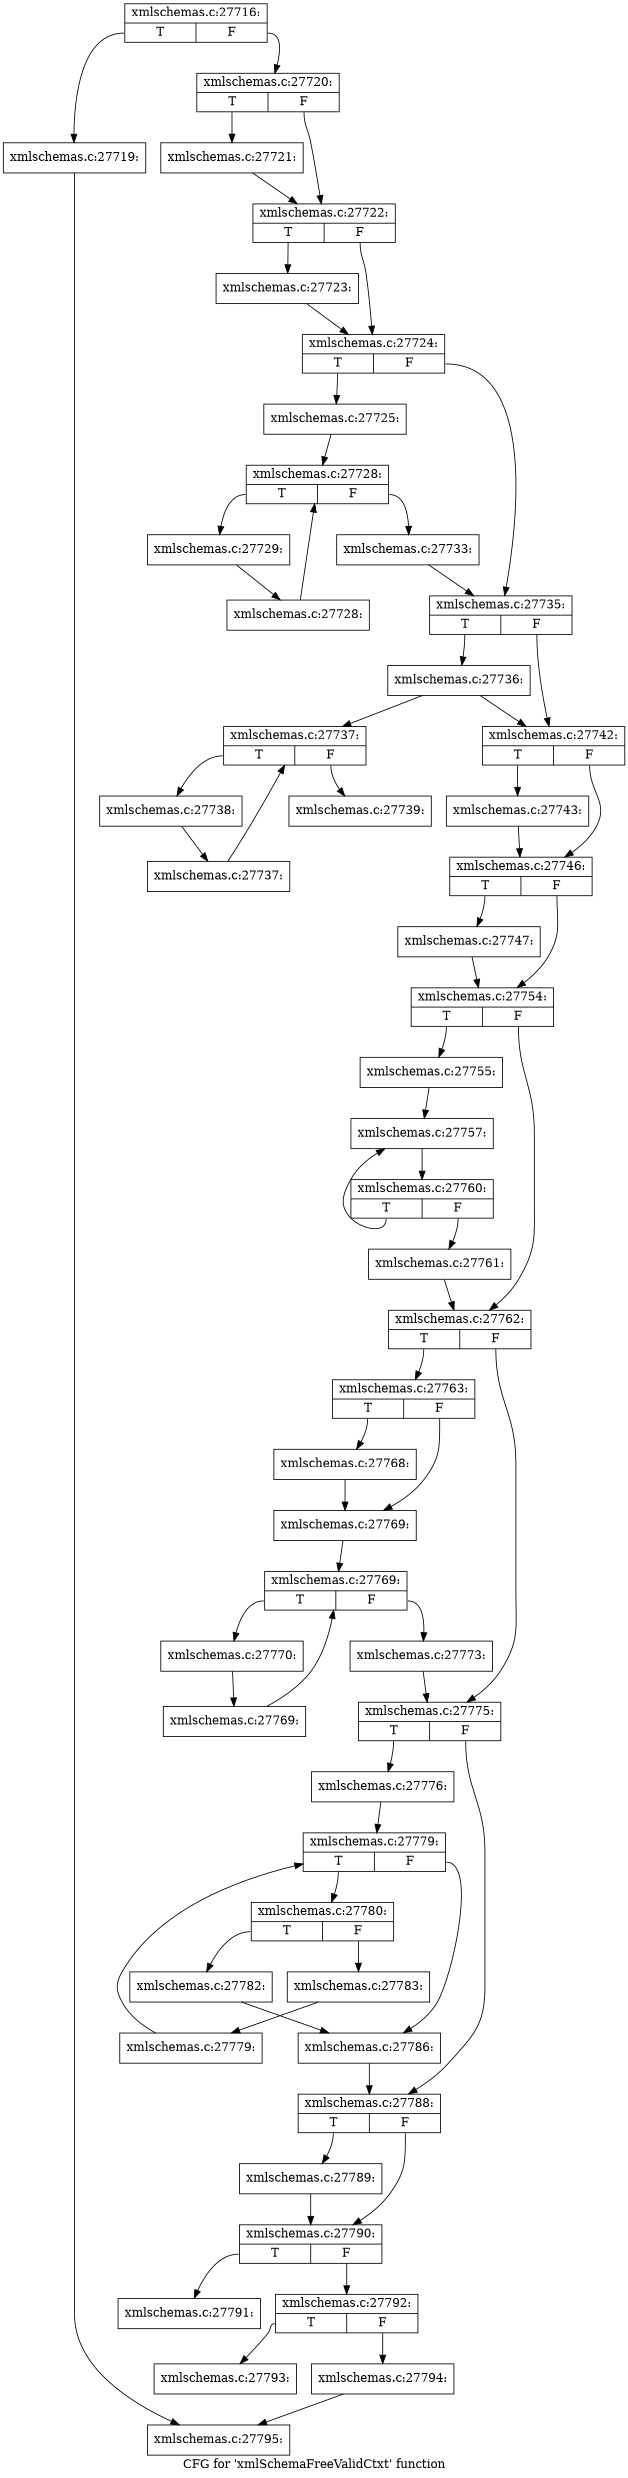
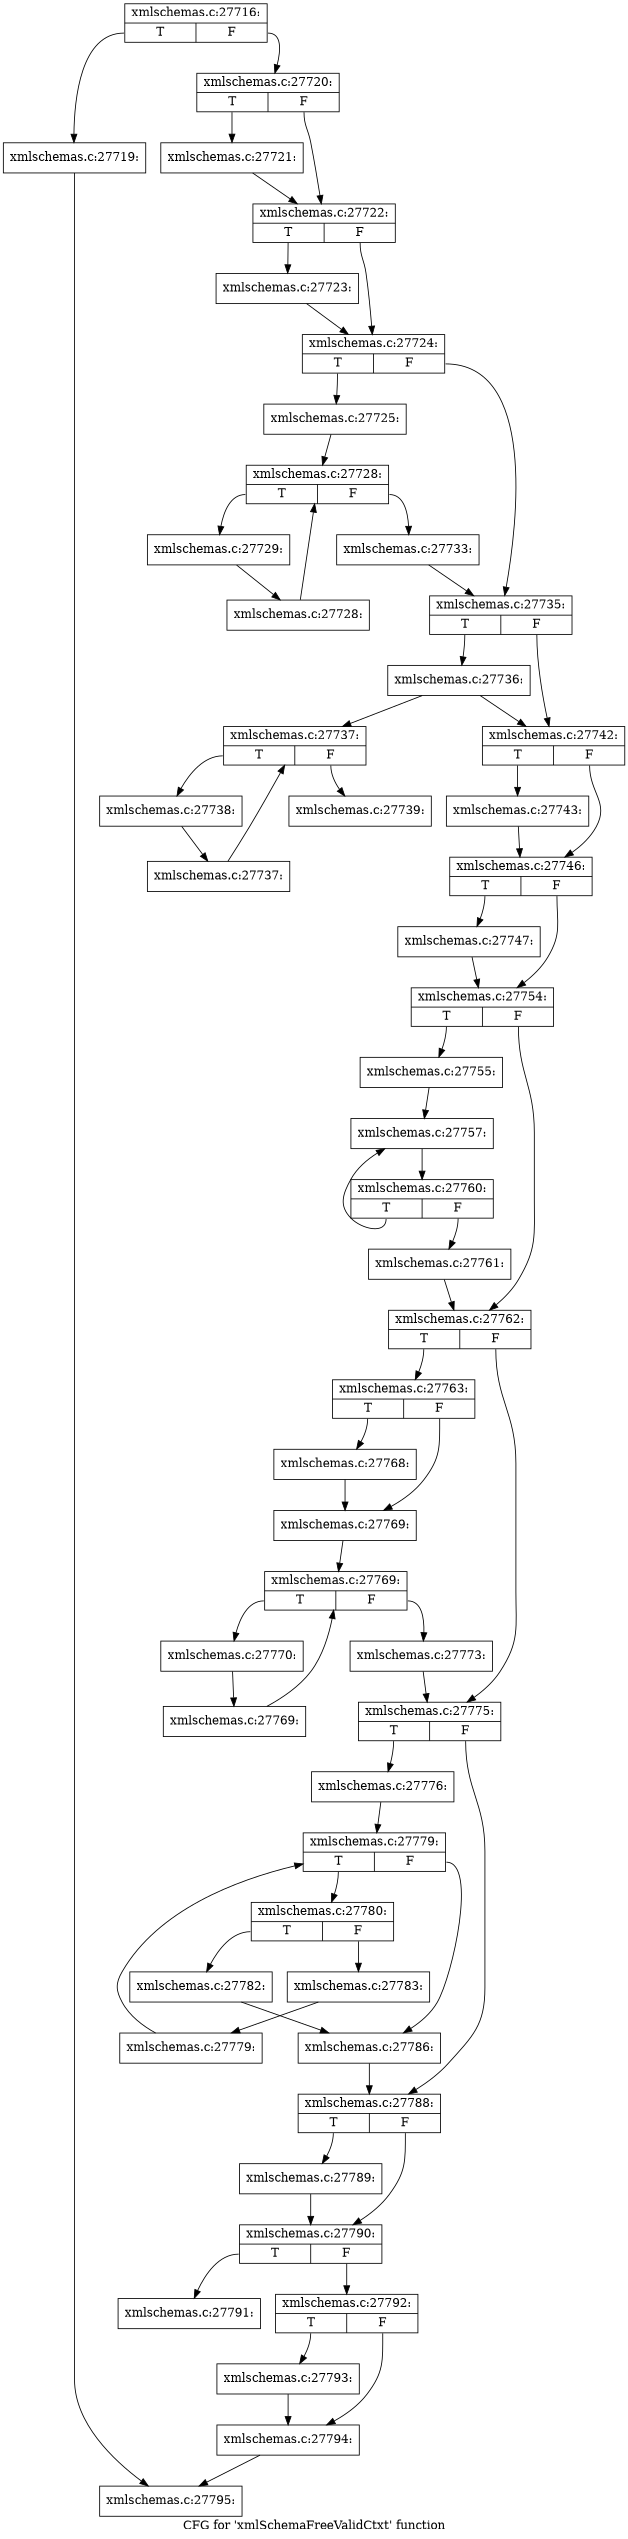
none -> (288, 2405)
